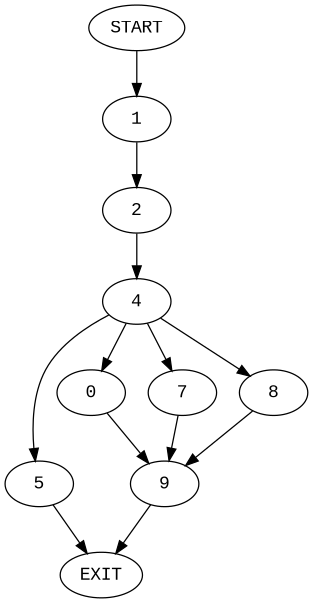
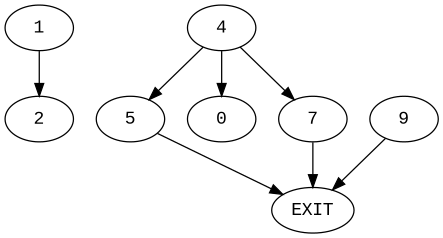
(137, 28) -> none
(137, 250) -> none
(274, 393) -> none
(175, 432) -> (313, 158)
(124, 433) -> none
